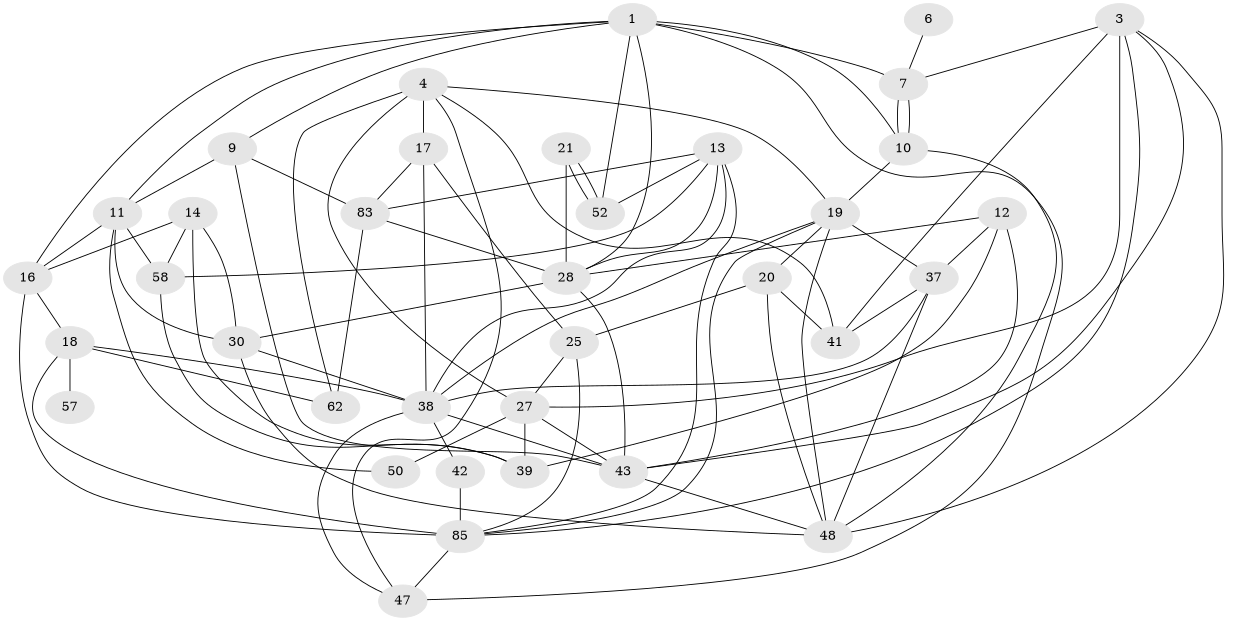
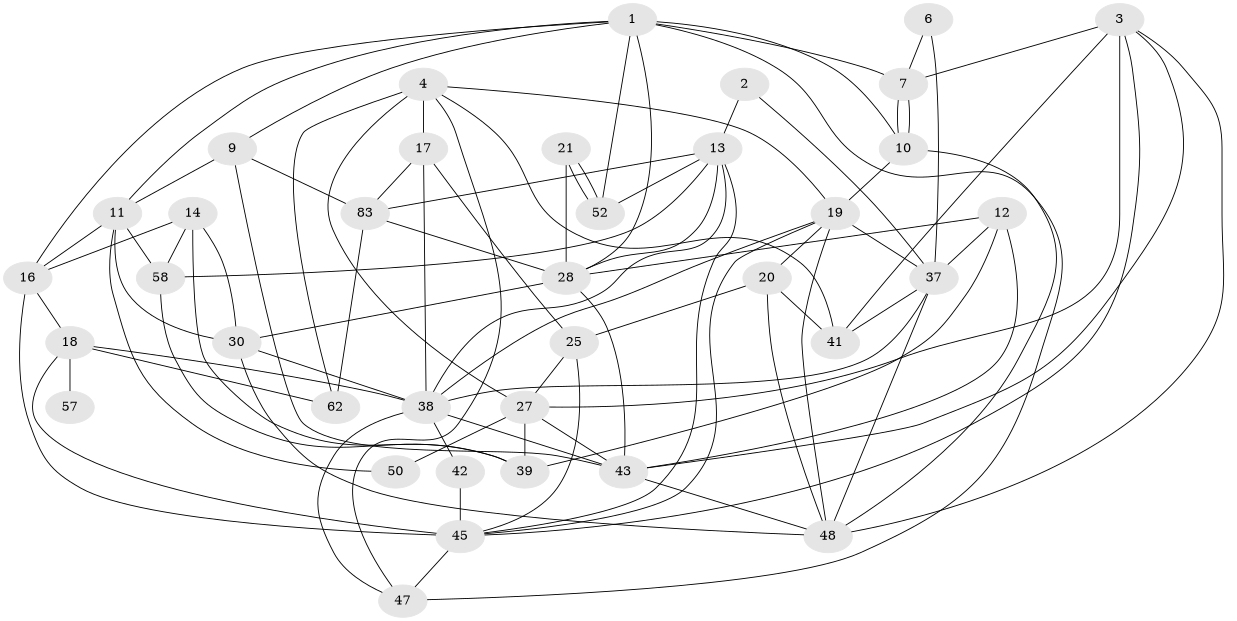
none -> (745, 84)
none -> (938, 143)
(460, 537) -> (460, 537)
